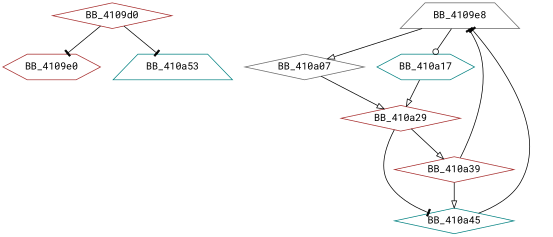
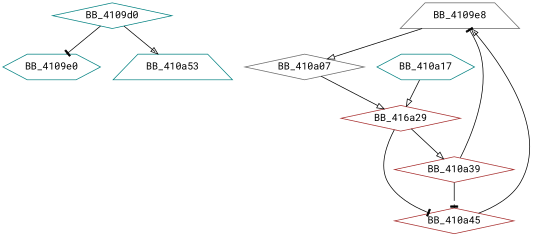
(112, 16) -> (112, 16)
(140, 39) -> (140, 39)
(444, 39) -> none
(52, 67) -> (52, 67)
(401, 118) -> (401, 118)
(527, 127) -> (527, 127)
(454, 192) -> (454, 192)
(454, 221) -> (454, 221)
